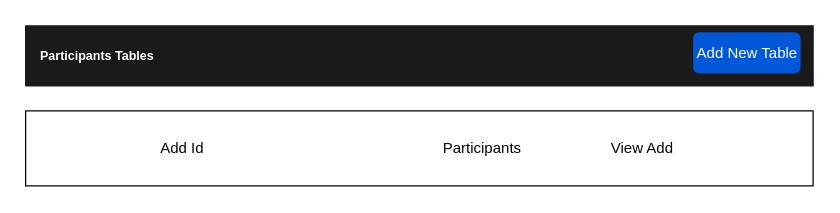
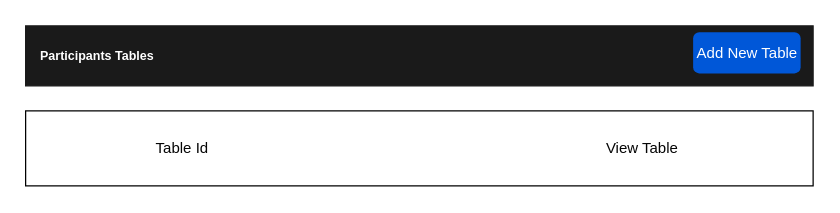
(183, 148) -> (183, 148)
(481, 148) -> none
(643, 148) -> (643, 148)
